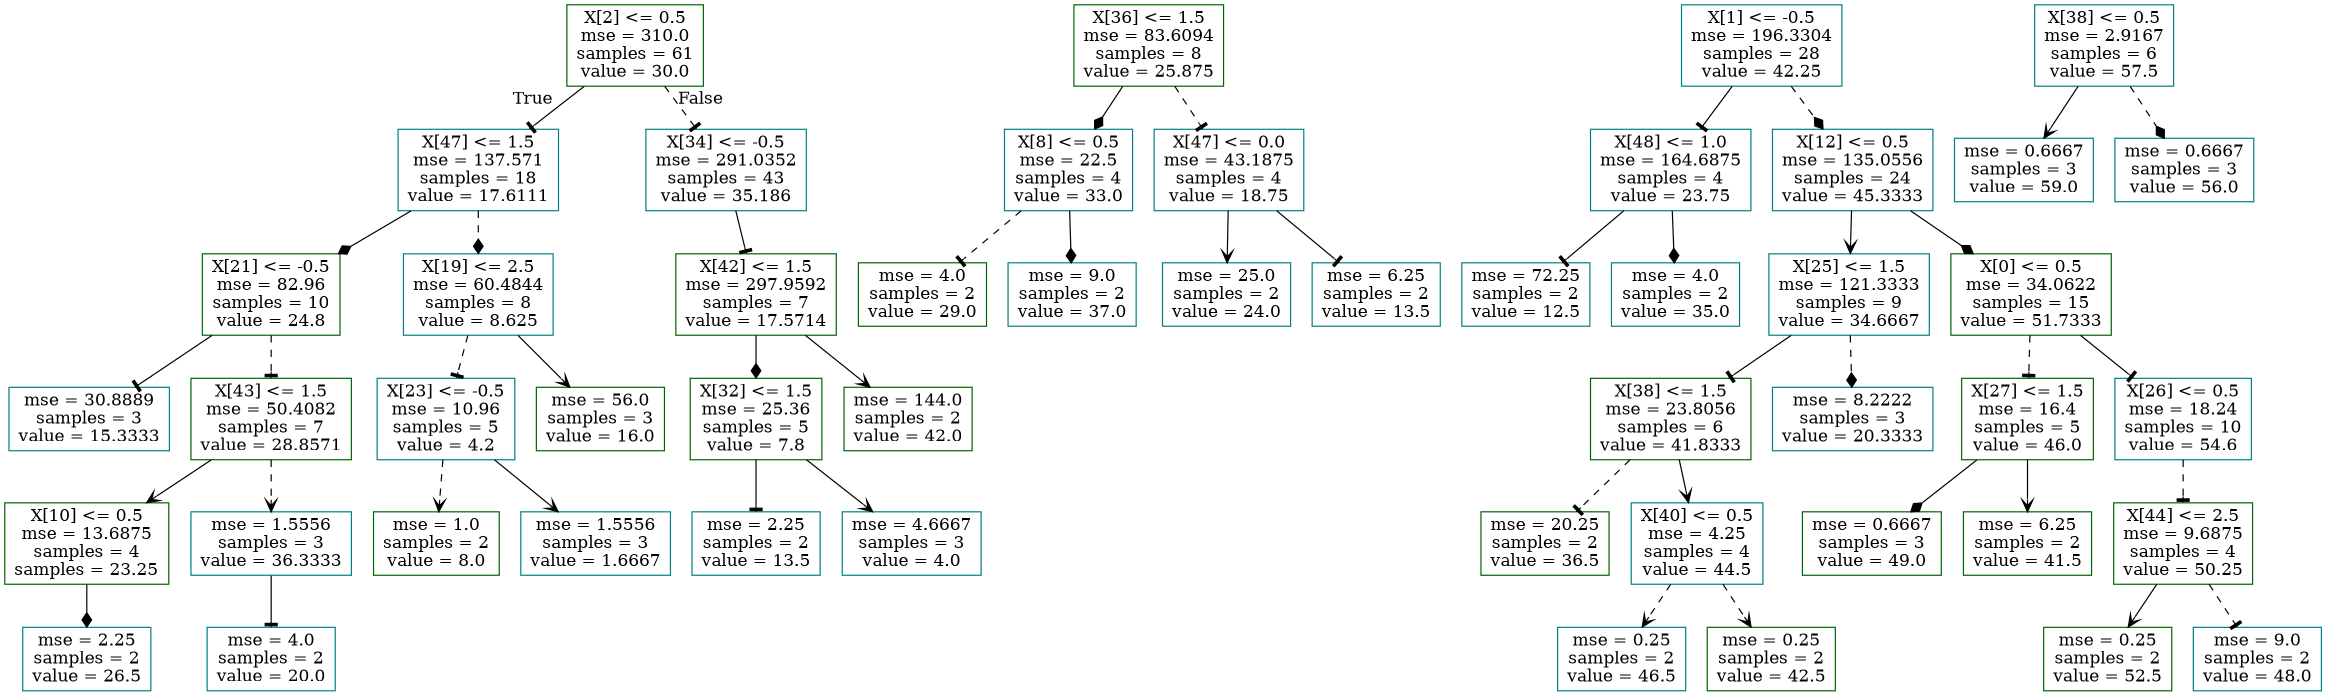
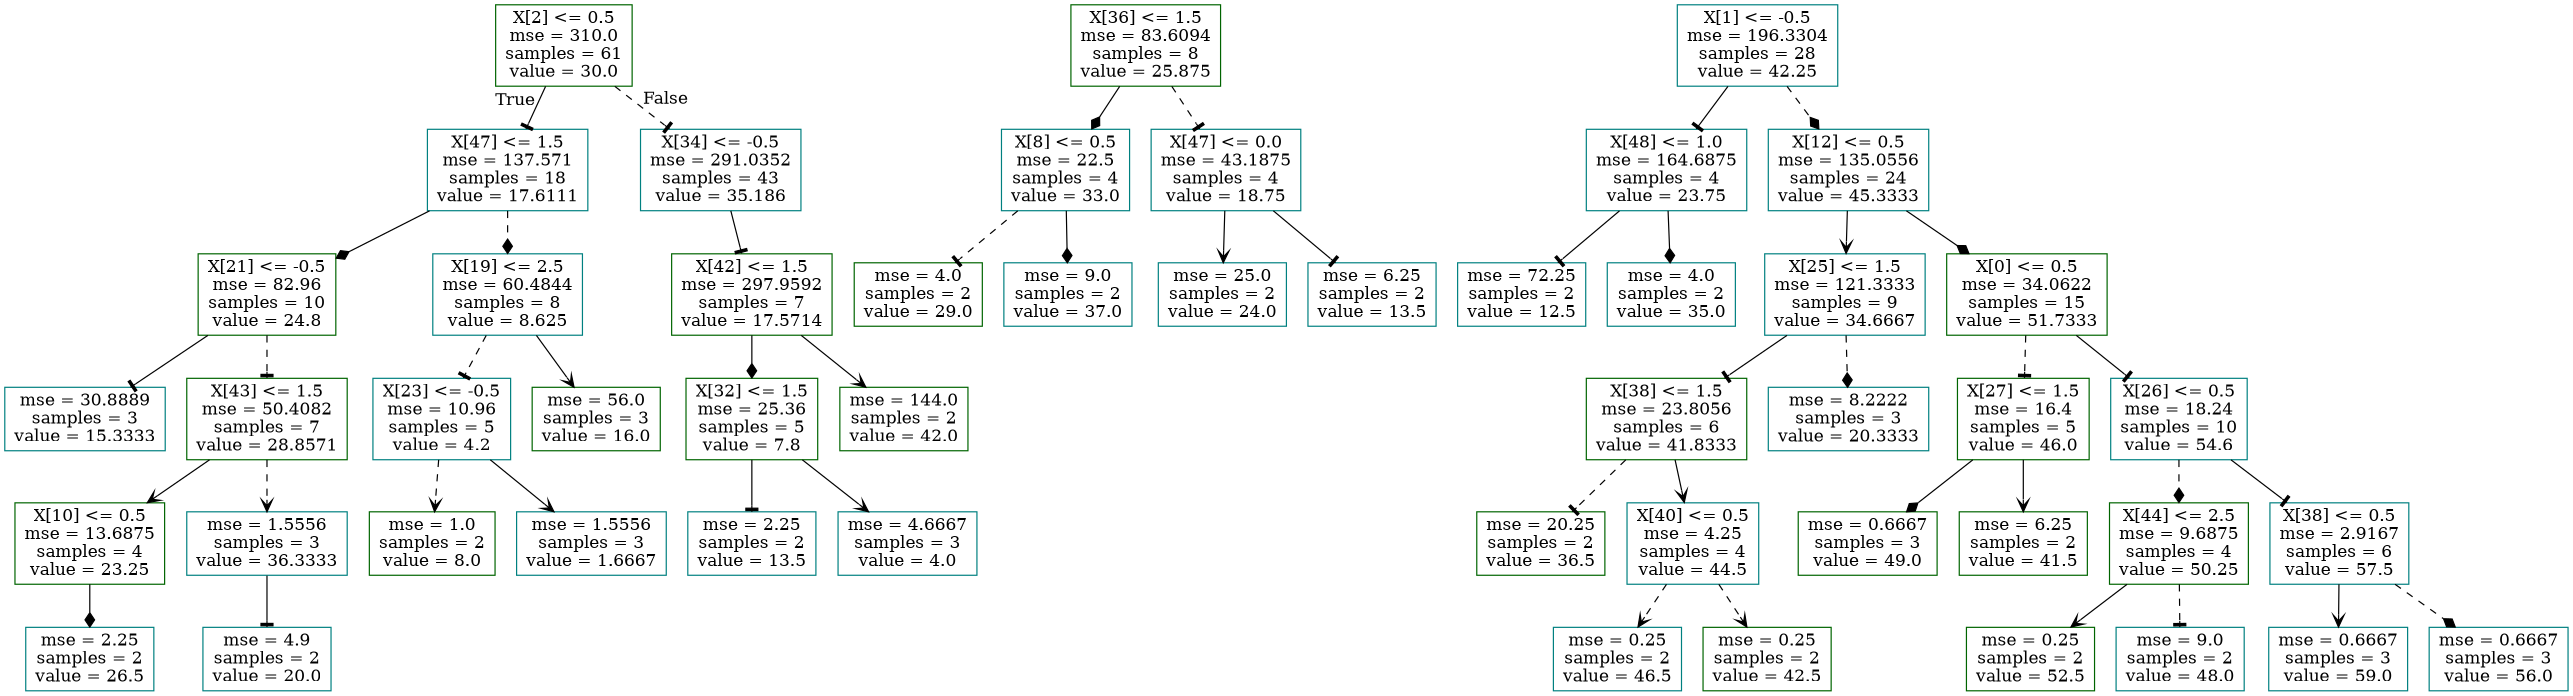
(2183, 478) -> (2179, 474)
none -> (2256, 479)
(87, 544) -> (90, 544)
(271, 659) -> (267, 659)
